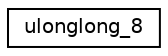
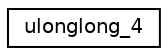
(84, 28) -> (84, 28)
